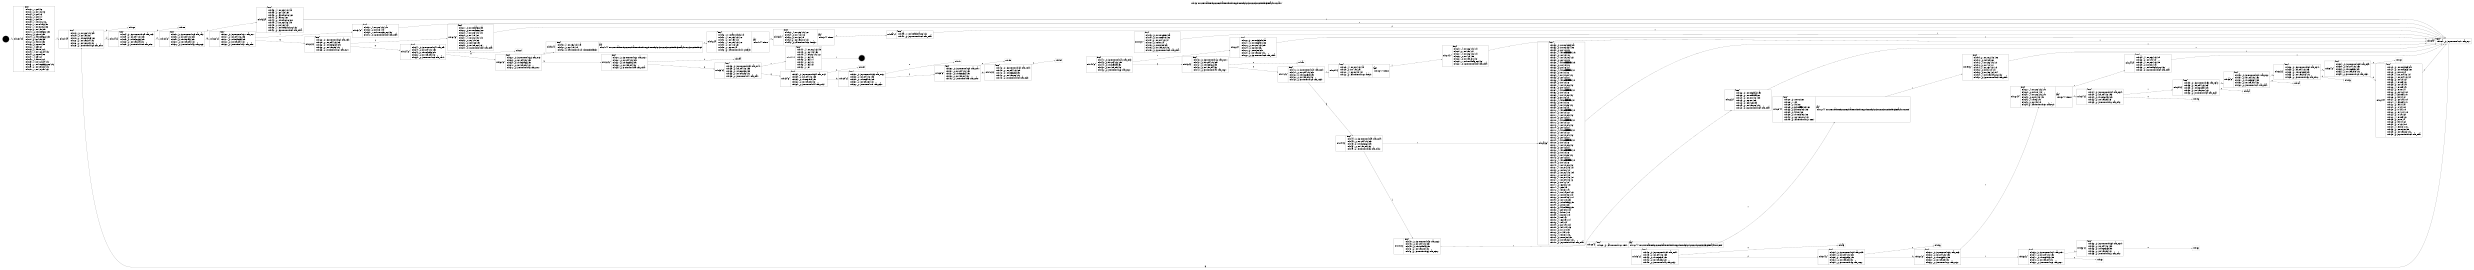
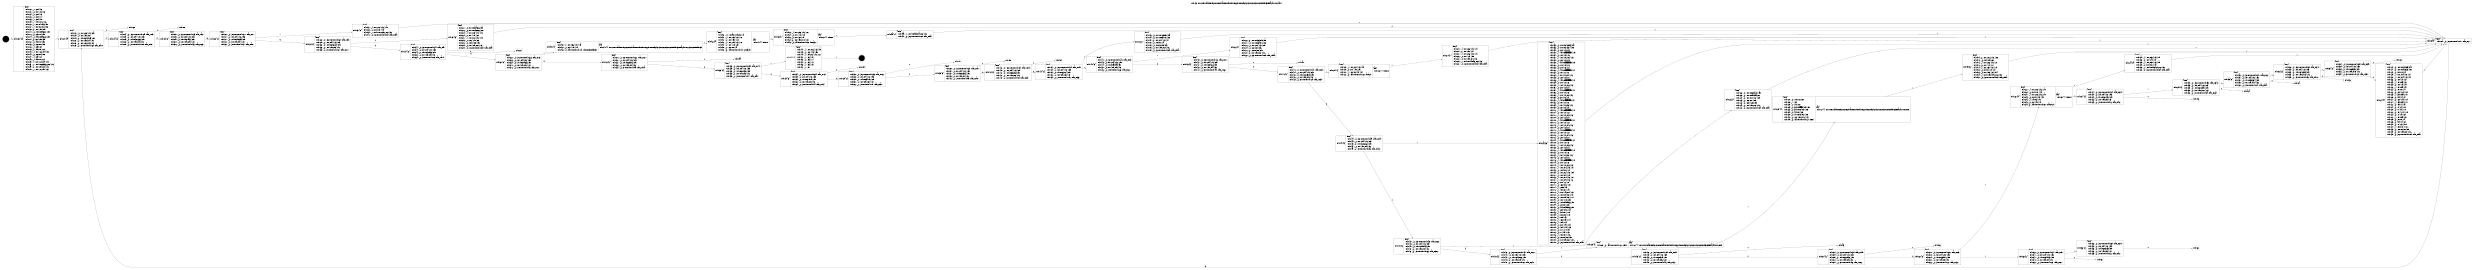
(280, 20) -> none
none -> (1059, 72)
none -> (1513, 257)
